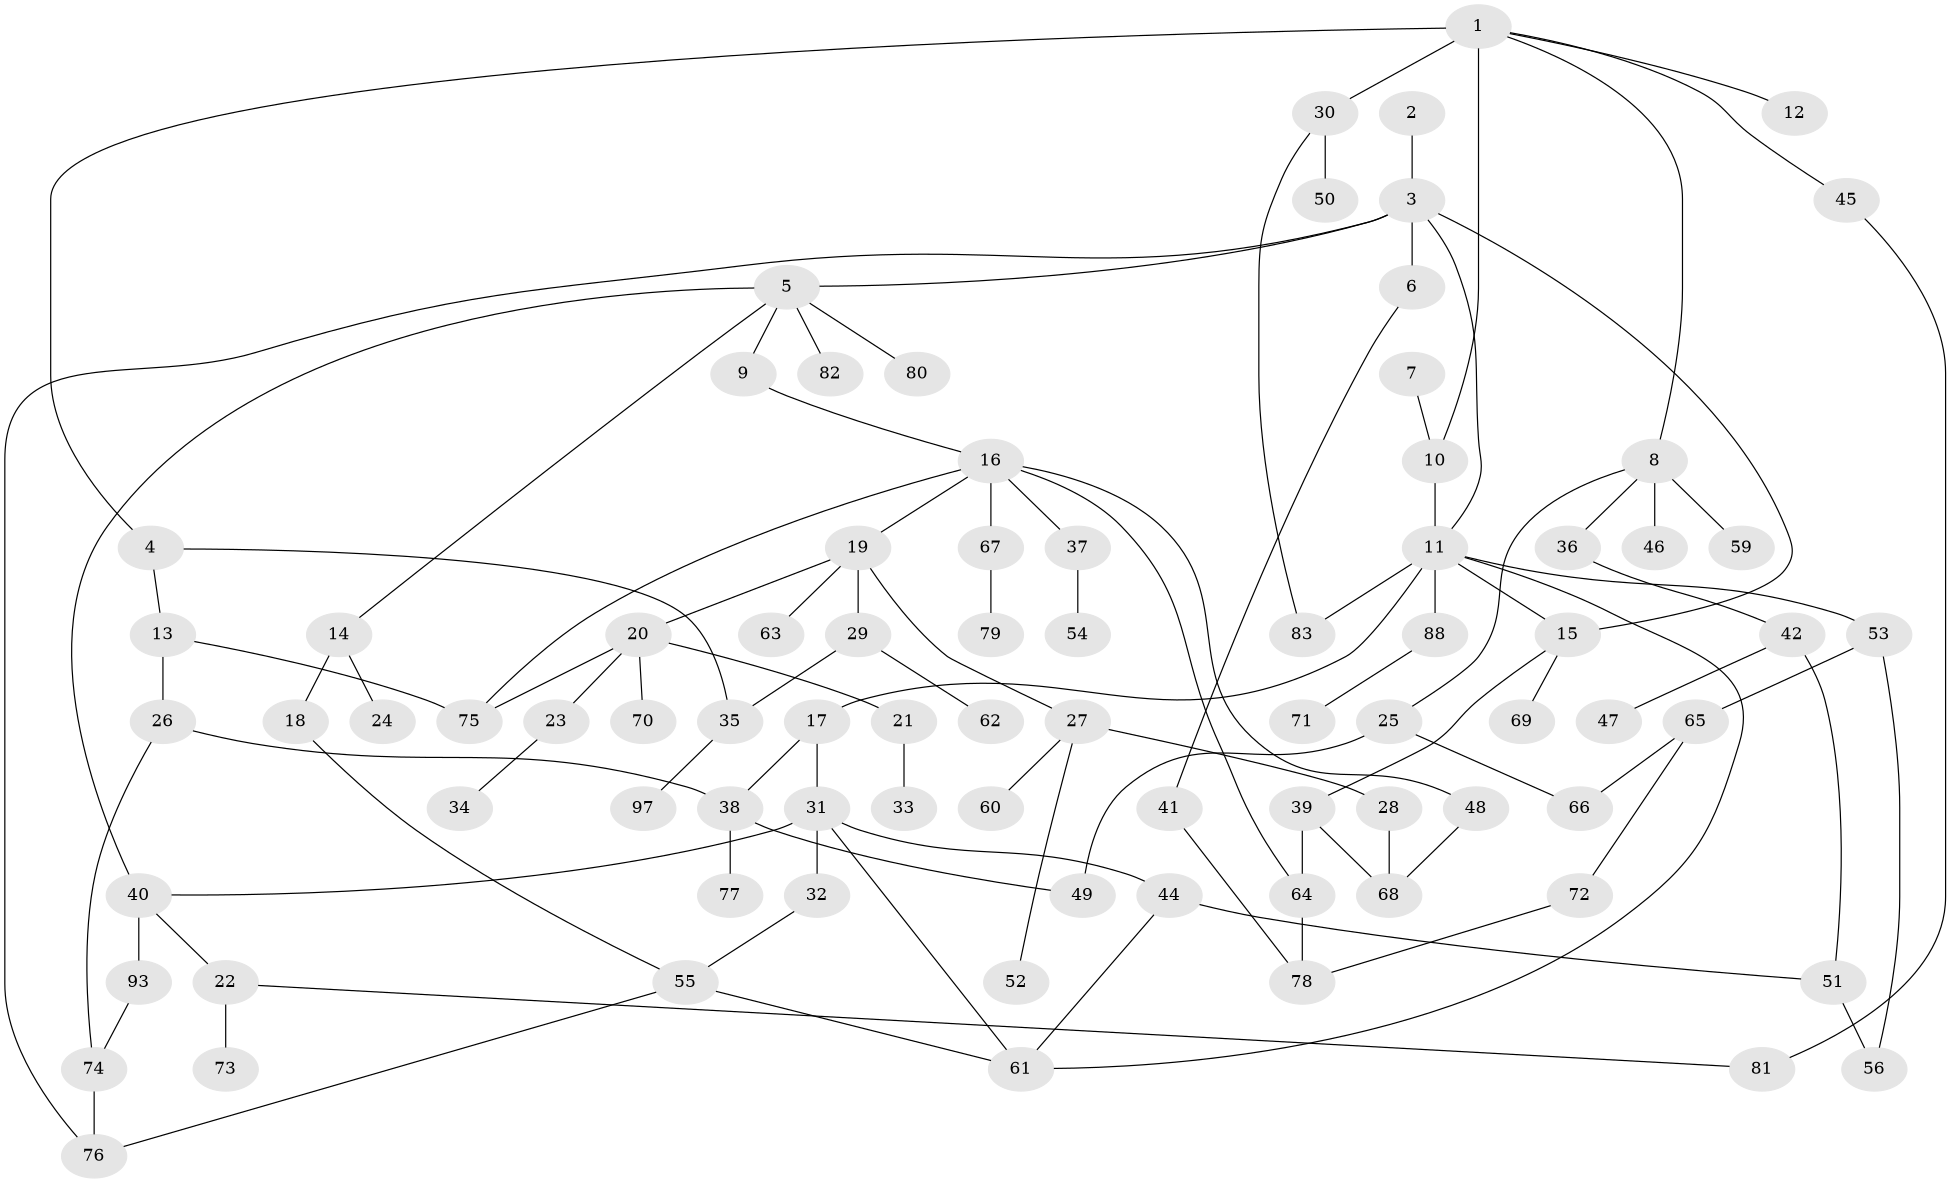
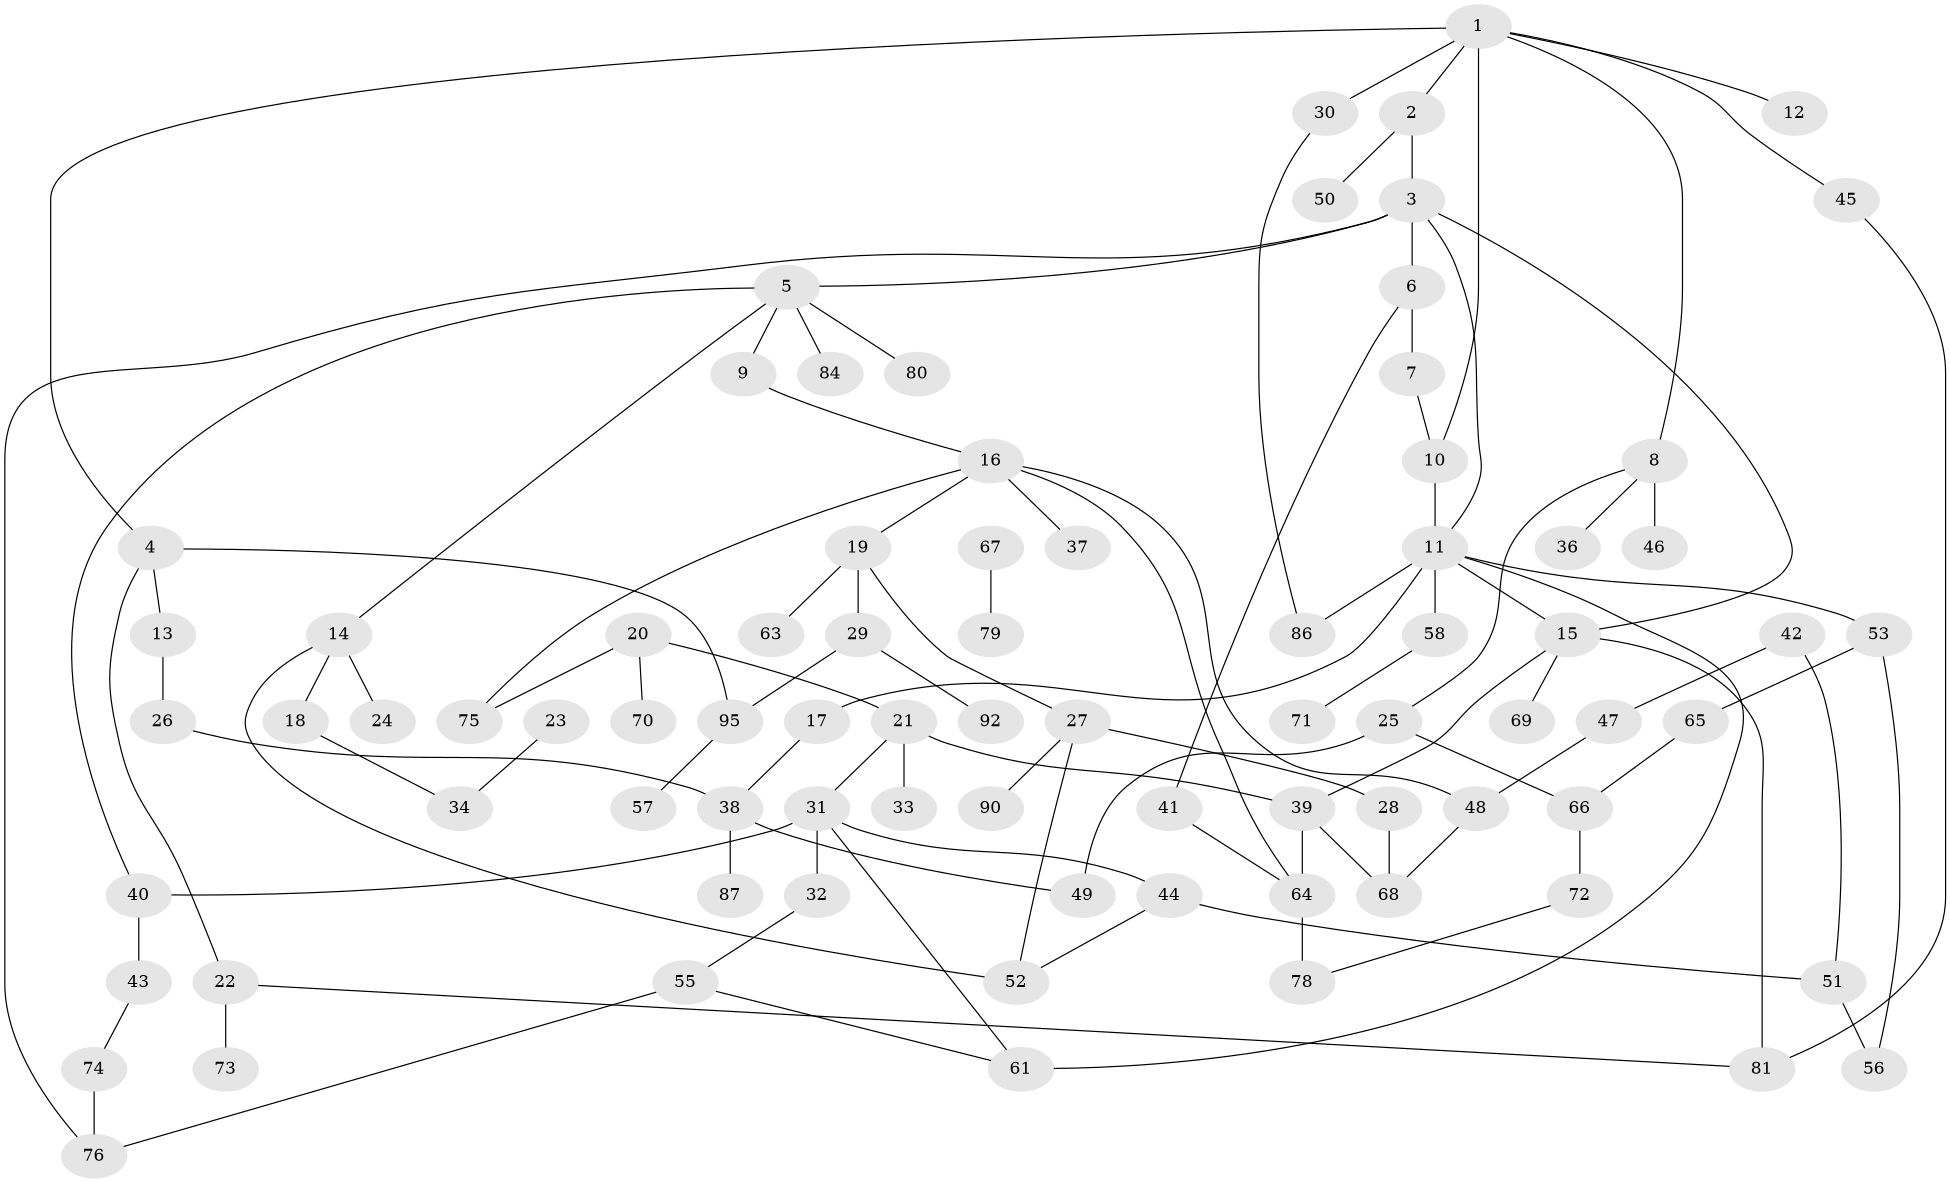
none -> (1445, 70)
(1325, 157) -> (1369, 157)
none -> (1412, 331)
(830, 374) -> (830, 374)
(991, 505) -> none
(1742, 548) -> none
(748, 591) -> none
(1684, 594) -> none
(1078, 635) -> none
(1302, 635) -> (1302, 635)
(1435, 635) -> (1435, 635)
(315, 667) -> none
(597, 678) -> none
(730, 722) -> (730, 722)
(991, 722) -> (991, 722)
(817, 765) -> (861, 765)
none -> (1542, 765)
none -> (1100, 772)
none -> (1762, 793)
(643, 809) -> (643, 809)
(991, 809) -> (991, 809)
(1638, 809) -> (1580, 852)
(476, 870) -> (378, 765)
none -> (540, 886)
(93, 889) -> none
(730, 896) -> (730, 896)
(1236, 896) -> (1236, 852)
(182, 939) -> (128, 772)
(139, 982) -> (139, 982)
(1095, 982) -> (1093, 939)
